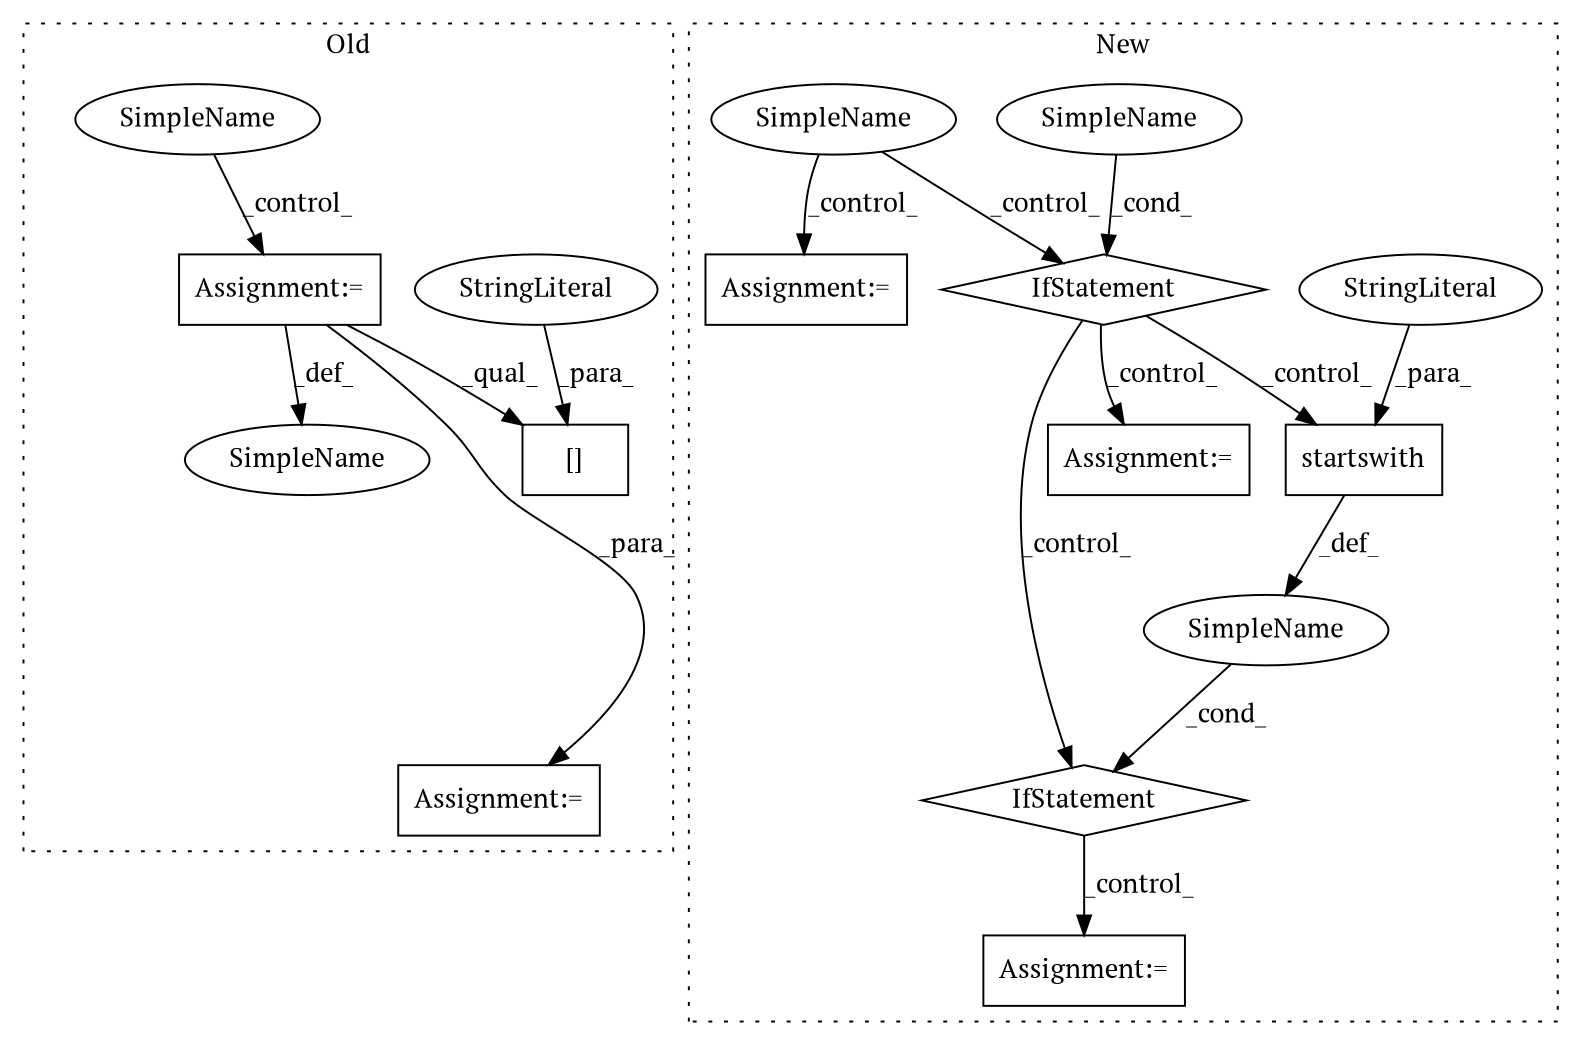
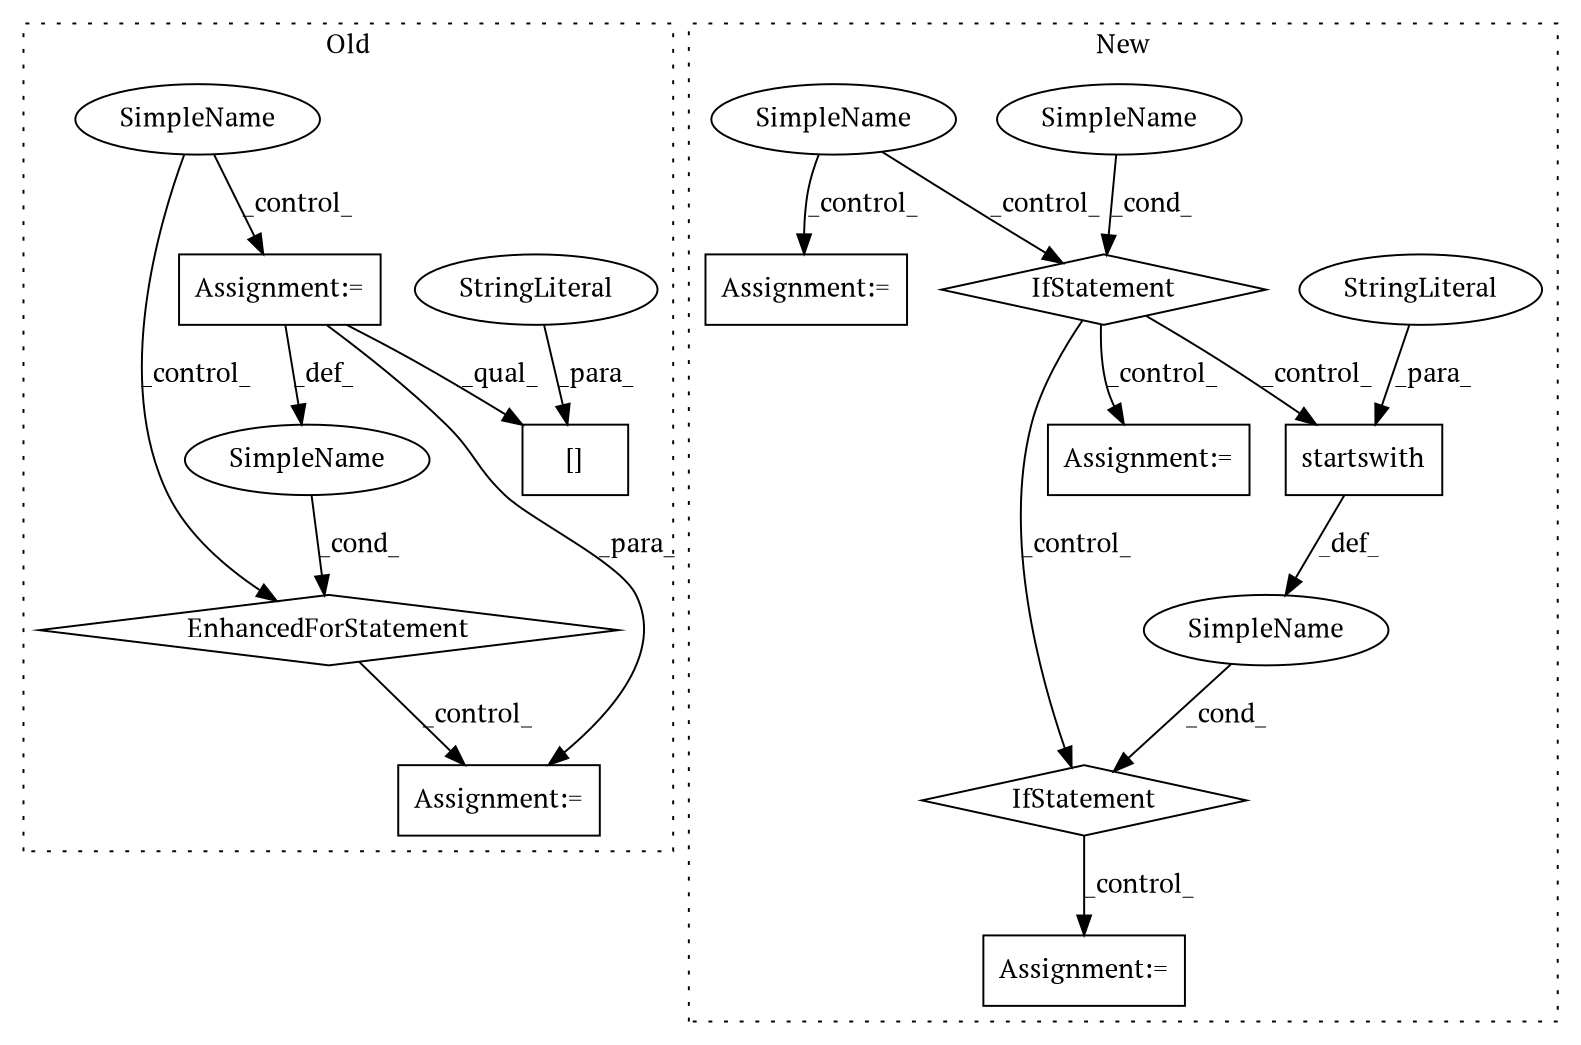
none -> (329, 630)
